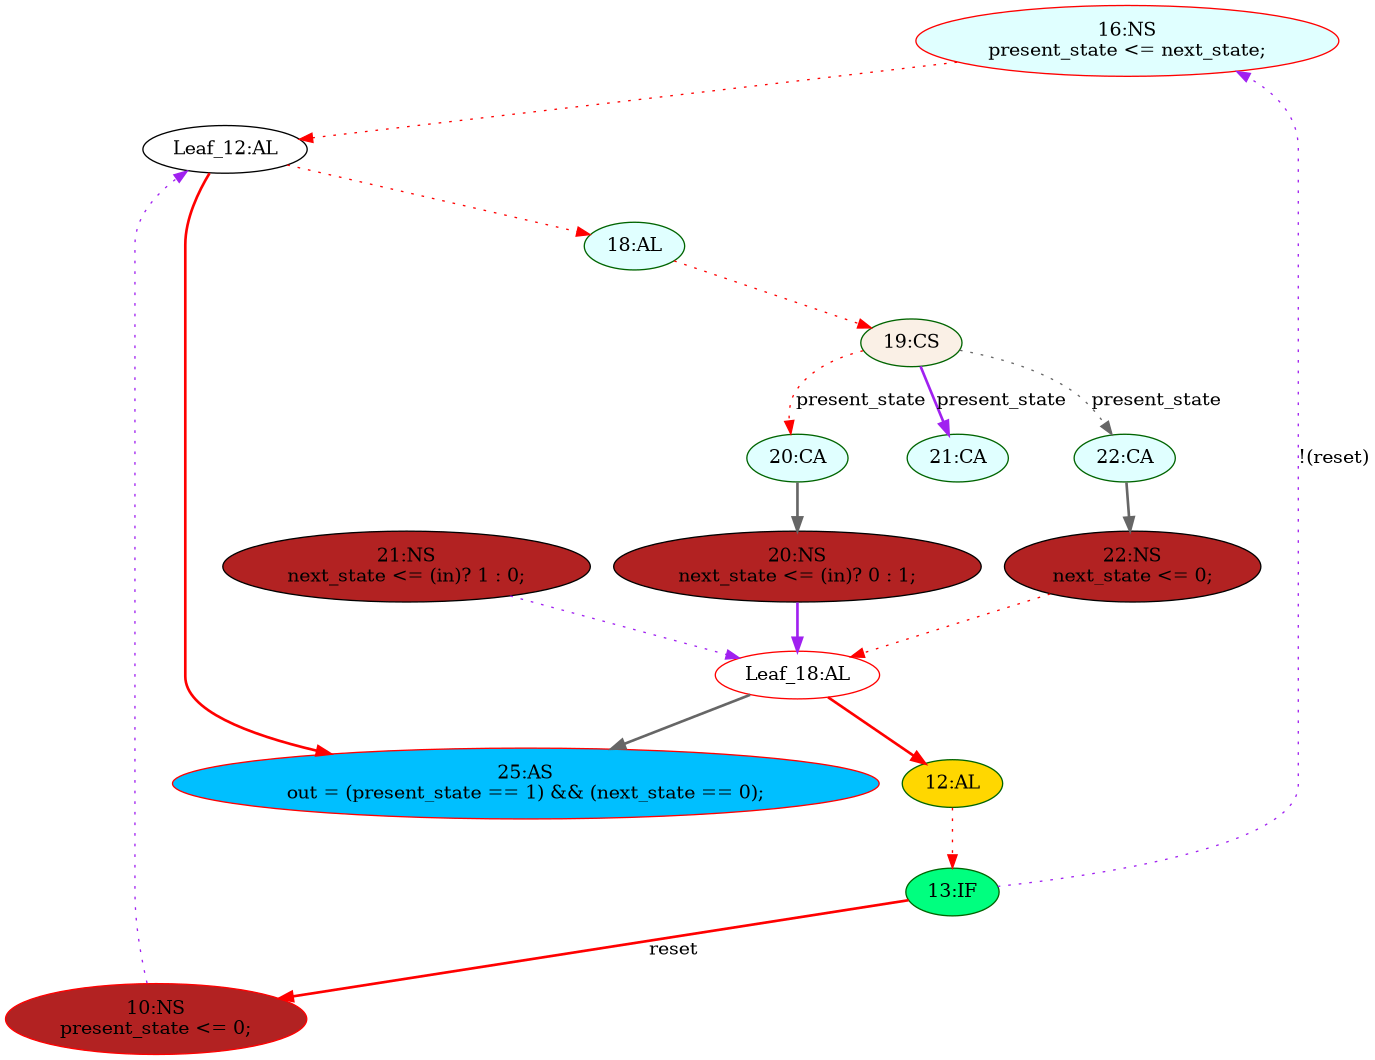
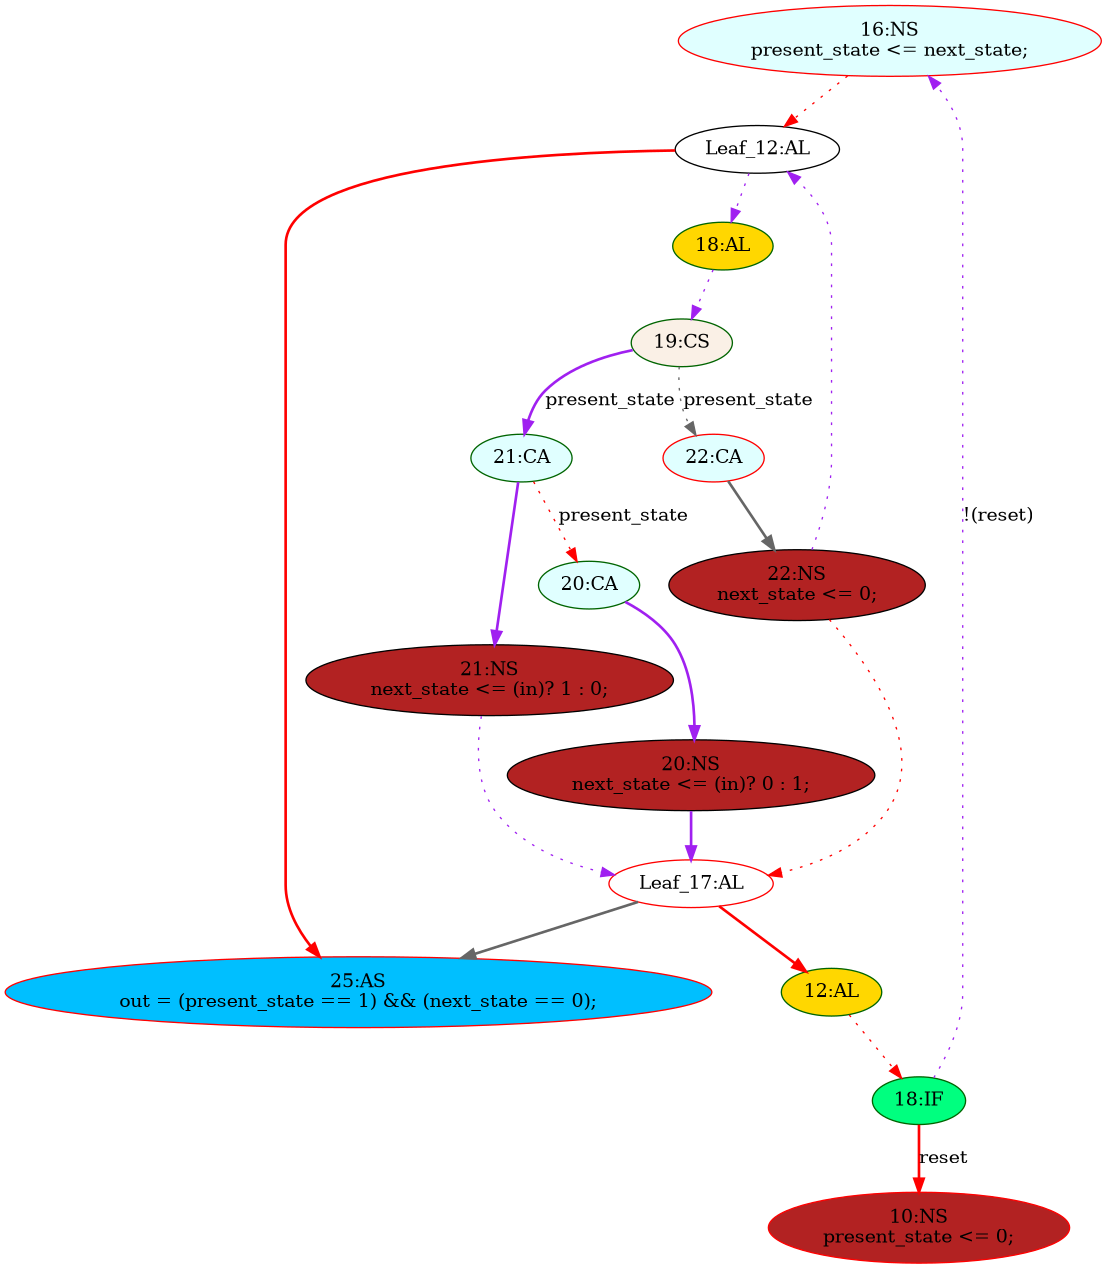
(432, 198) -> (742, 192)
(634, 246) -> (723, 246)
(766, 292) -> (705, 288)
(813, 373) -> (552, 516)
(1125, 458) -> (714, 458)
(797, 500) -> (680, 653)
none -> (507, 557)
(135, 574) -> (832, 361)
(797, 675) -> (691, 884)
(952, 892) -> (919, 1101)
